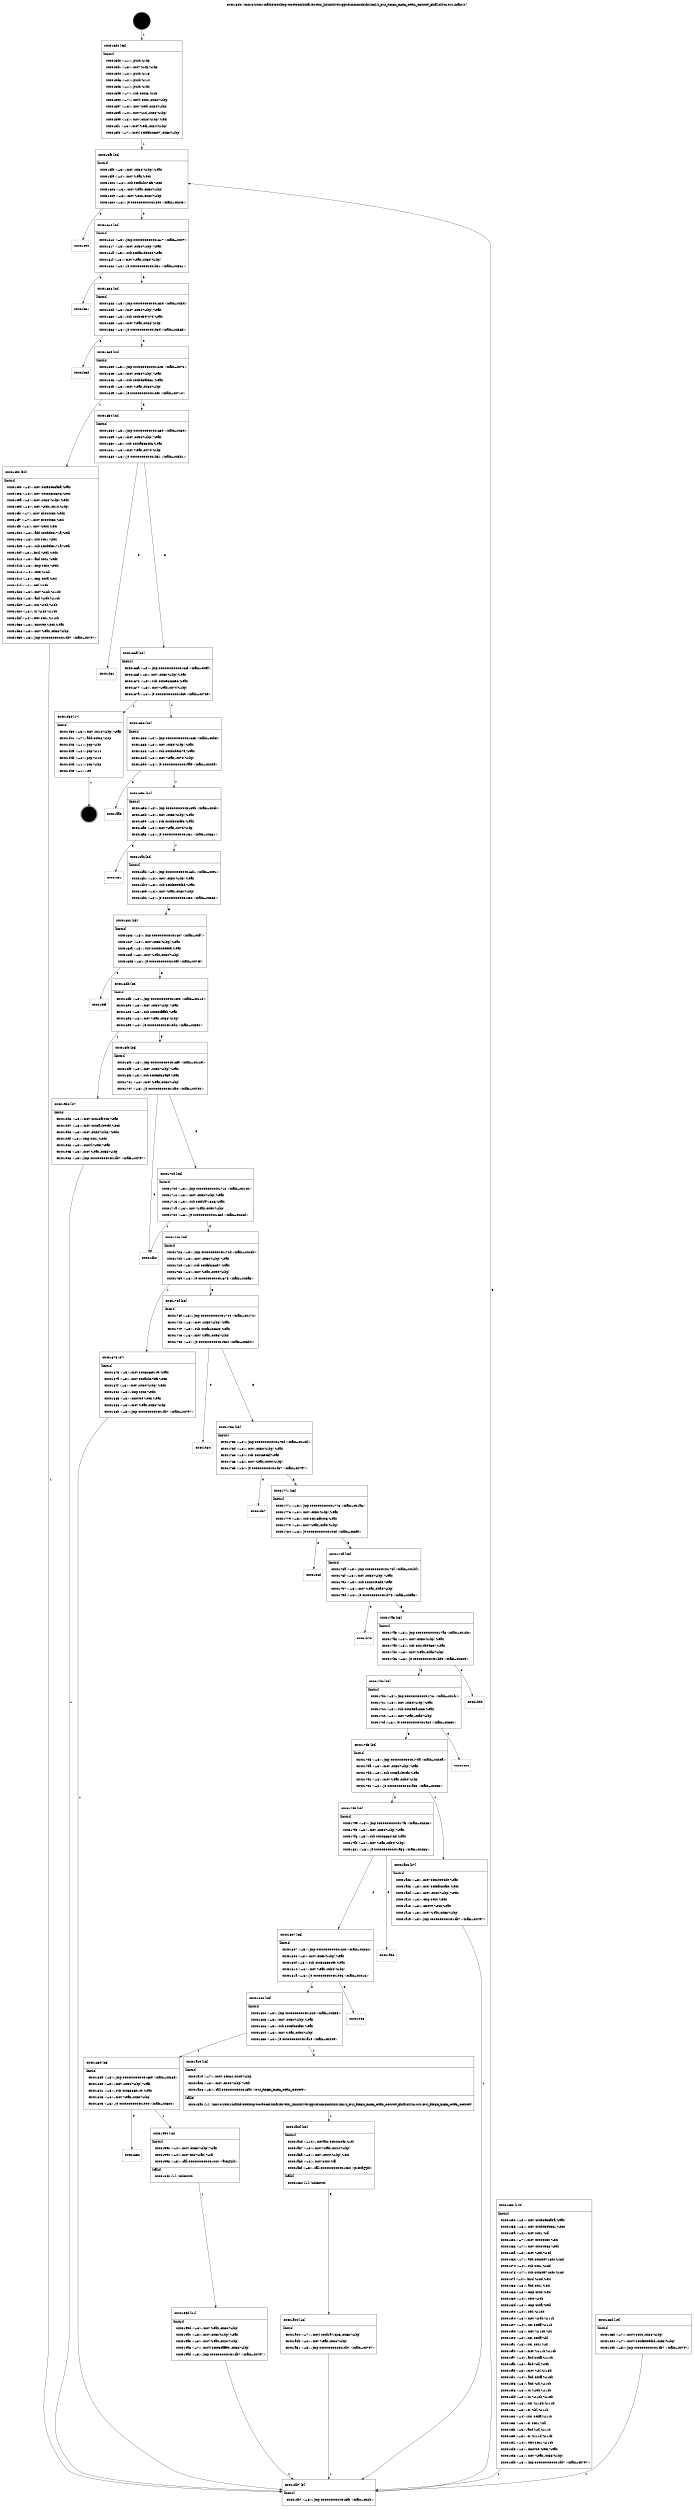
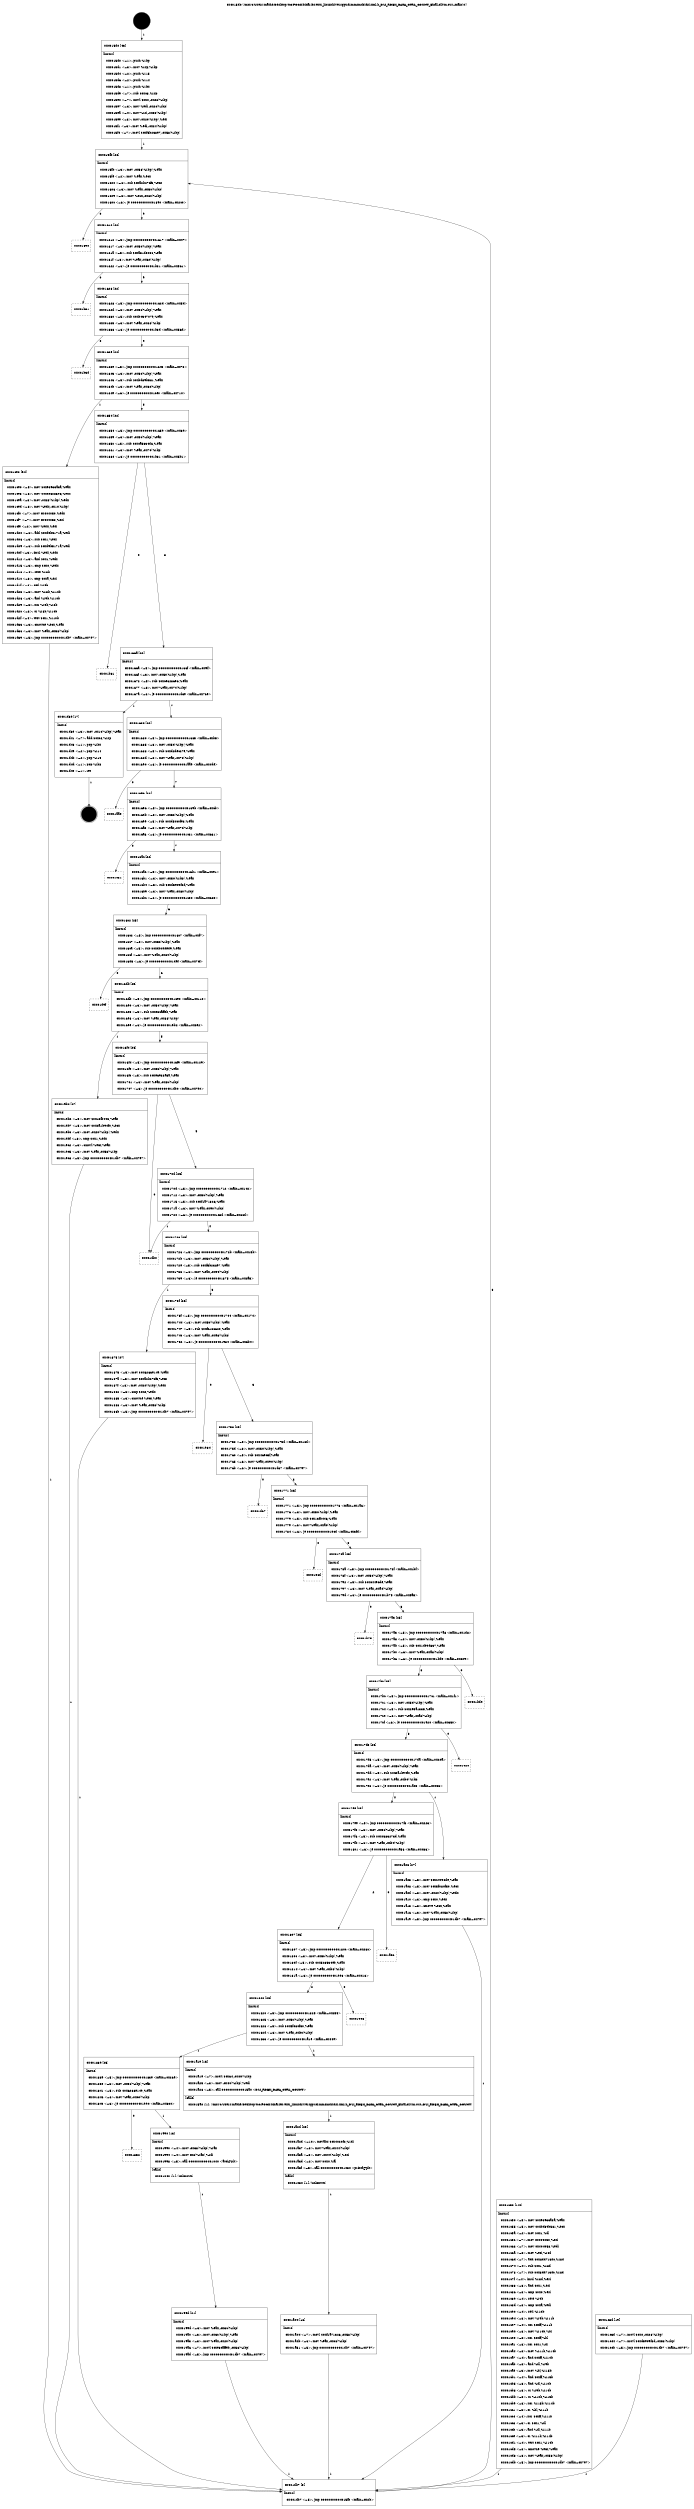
(330, 2194) -> (330, 2194)
